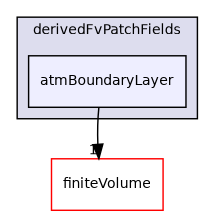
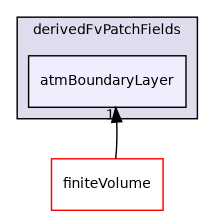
(98, 128) -> (117, 140)
